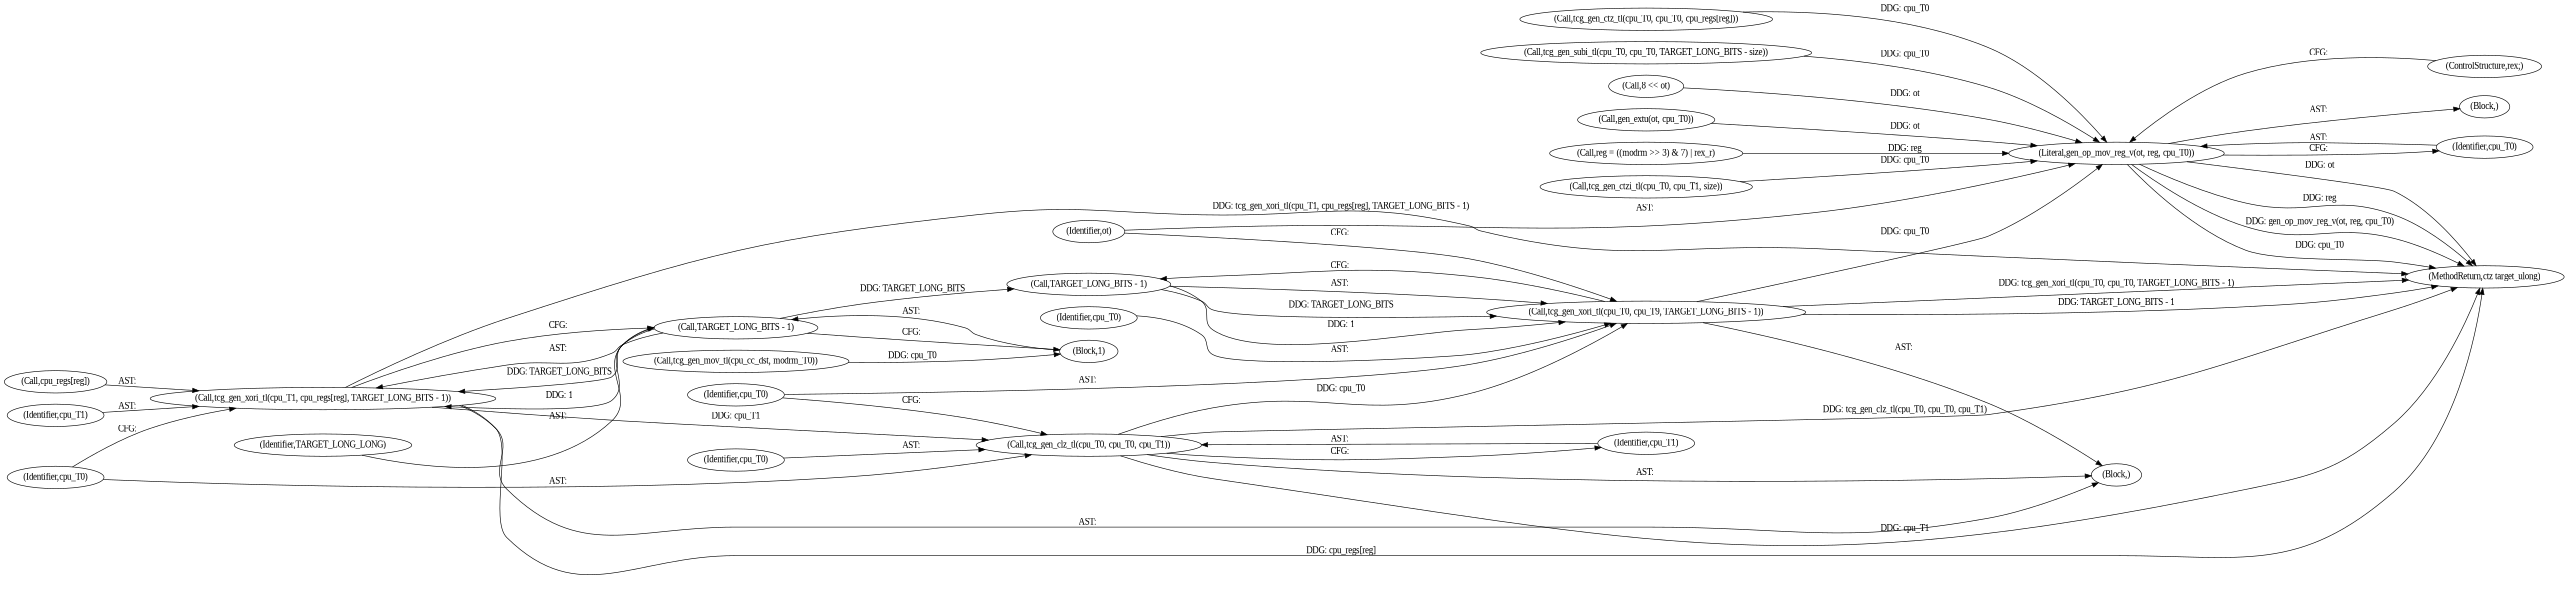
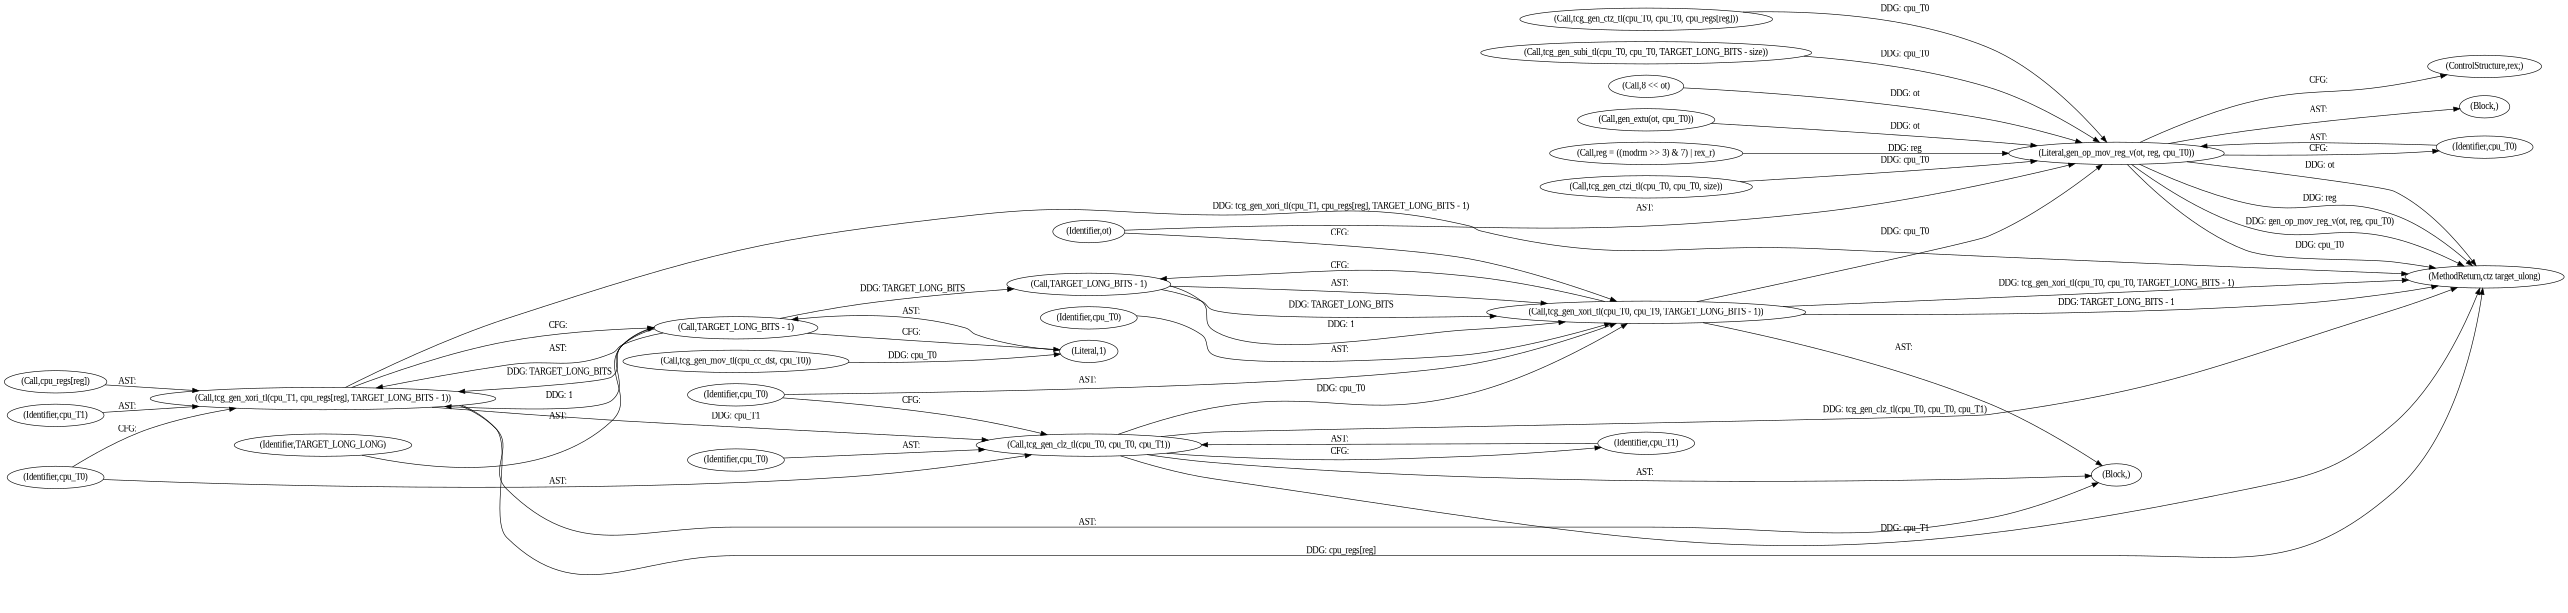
(2276, 66) -> (2287, 95)
(1646, 187) -> (1646, 187)
(1089, 351) -> (1089, 351)
(736, 361) -> (736, 361)
